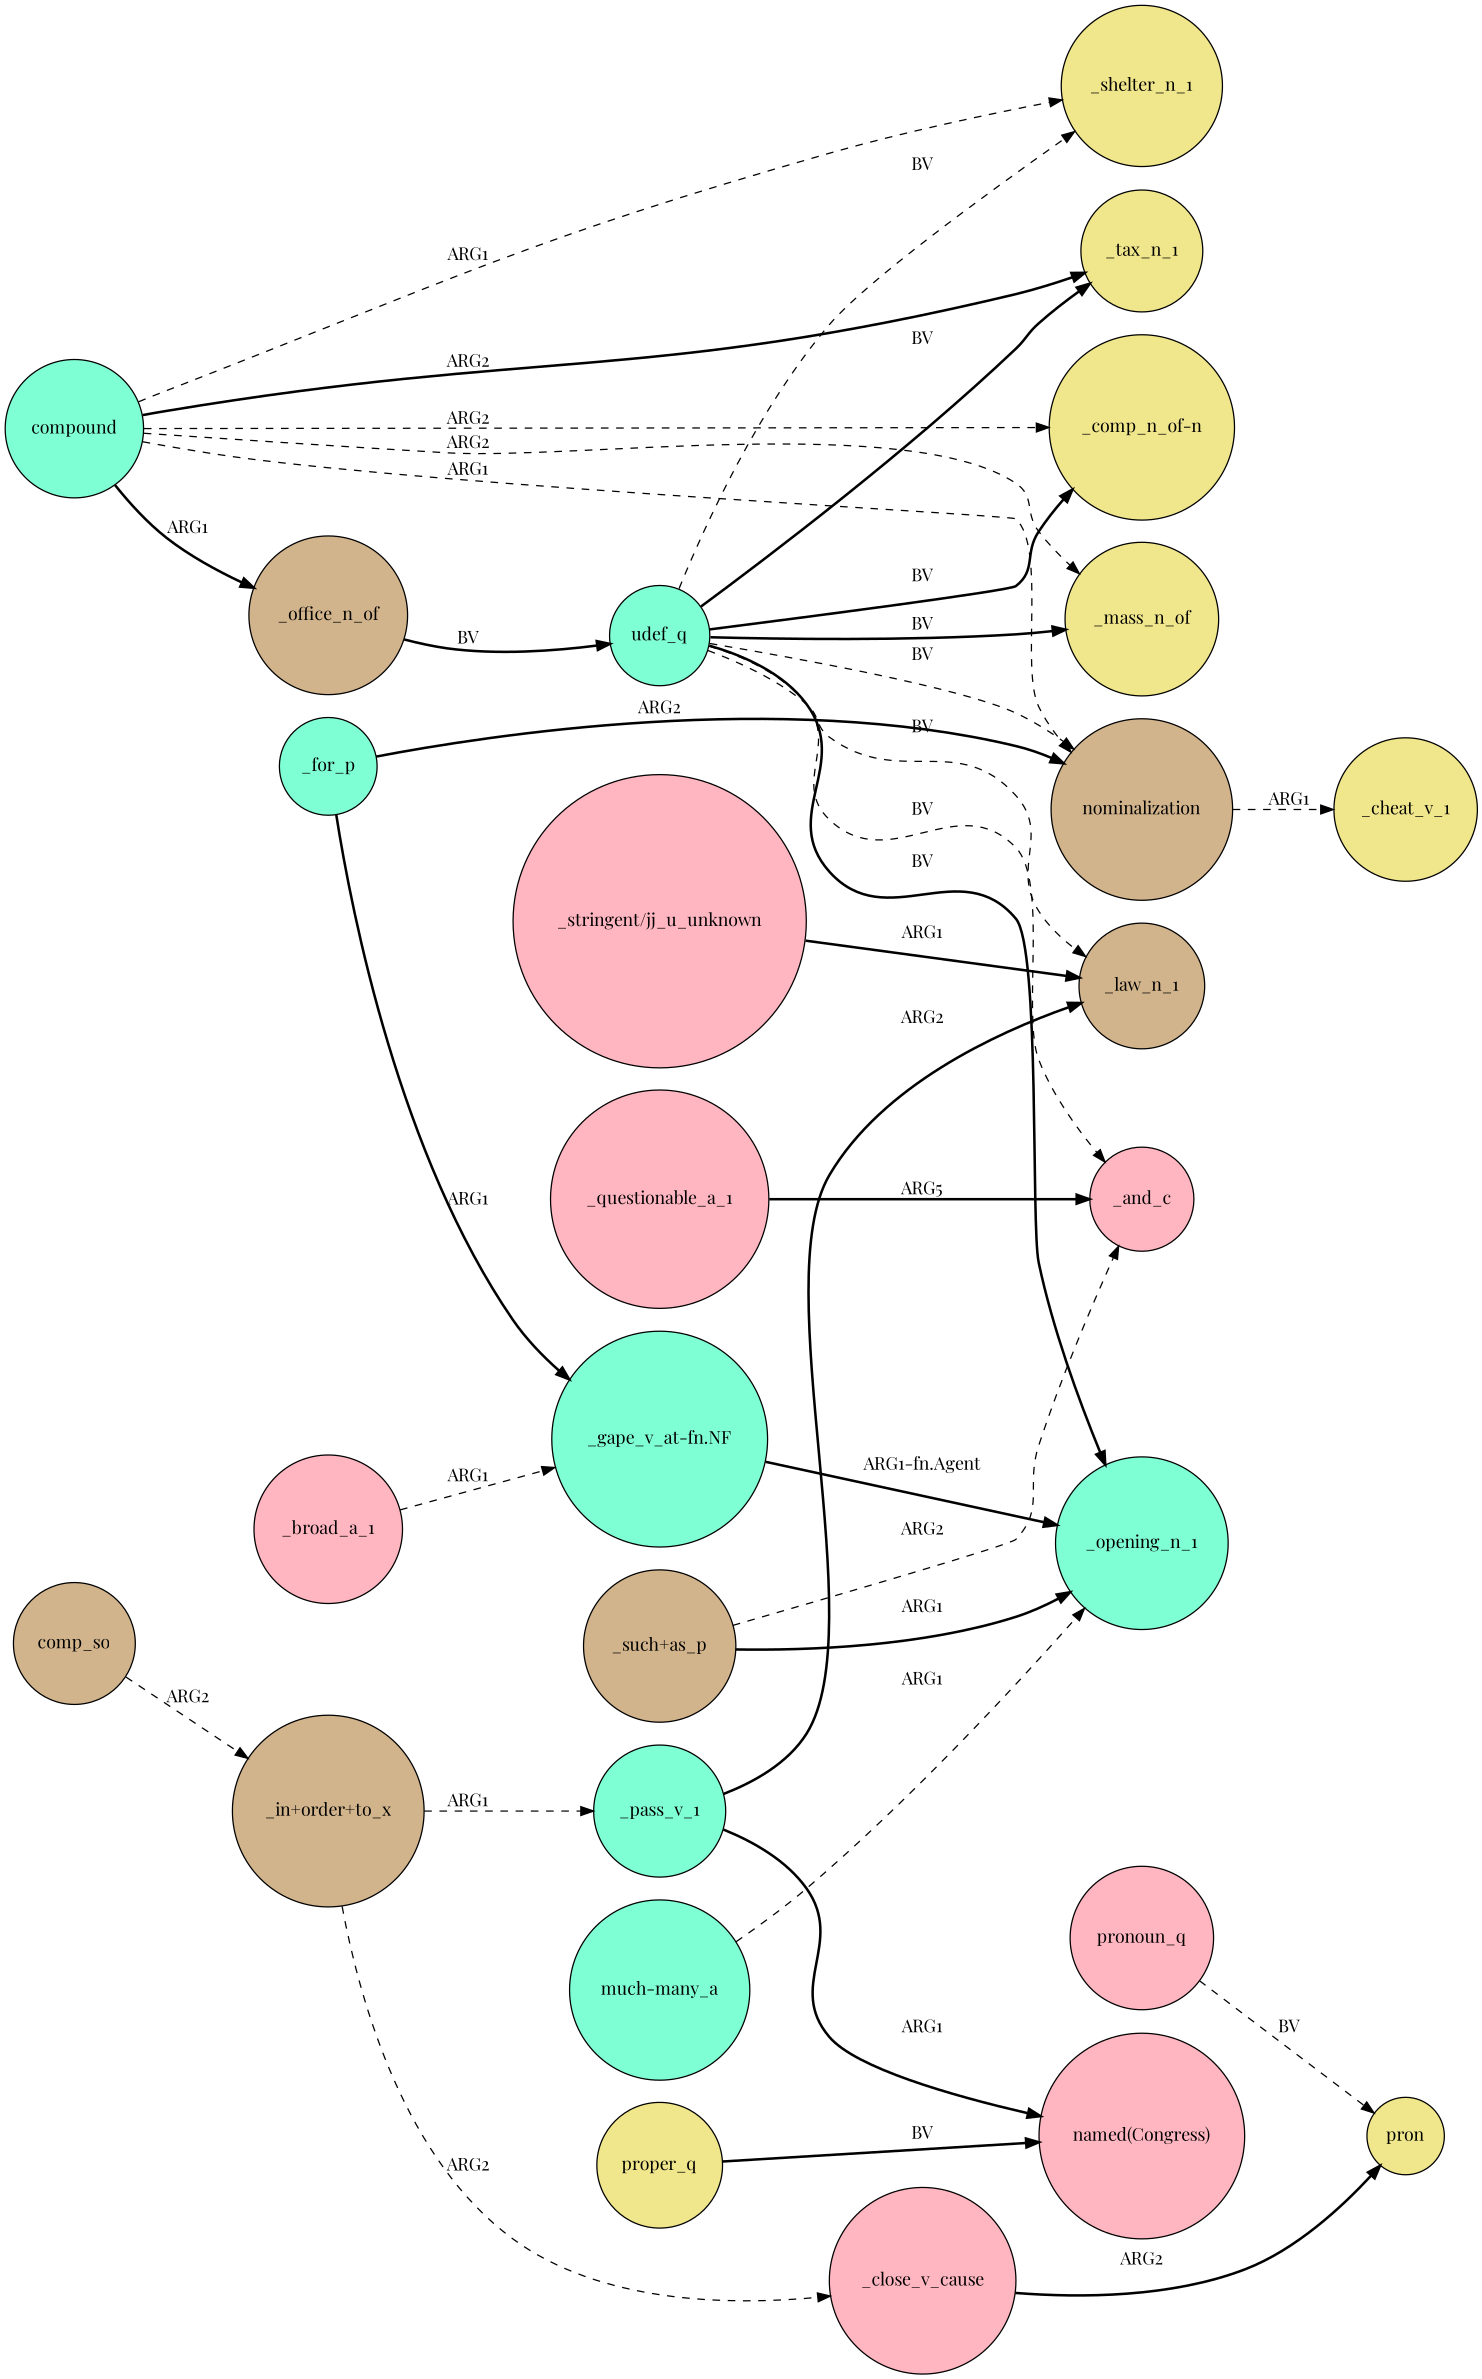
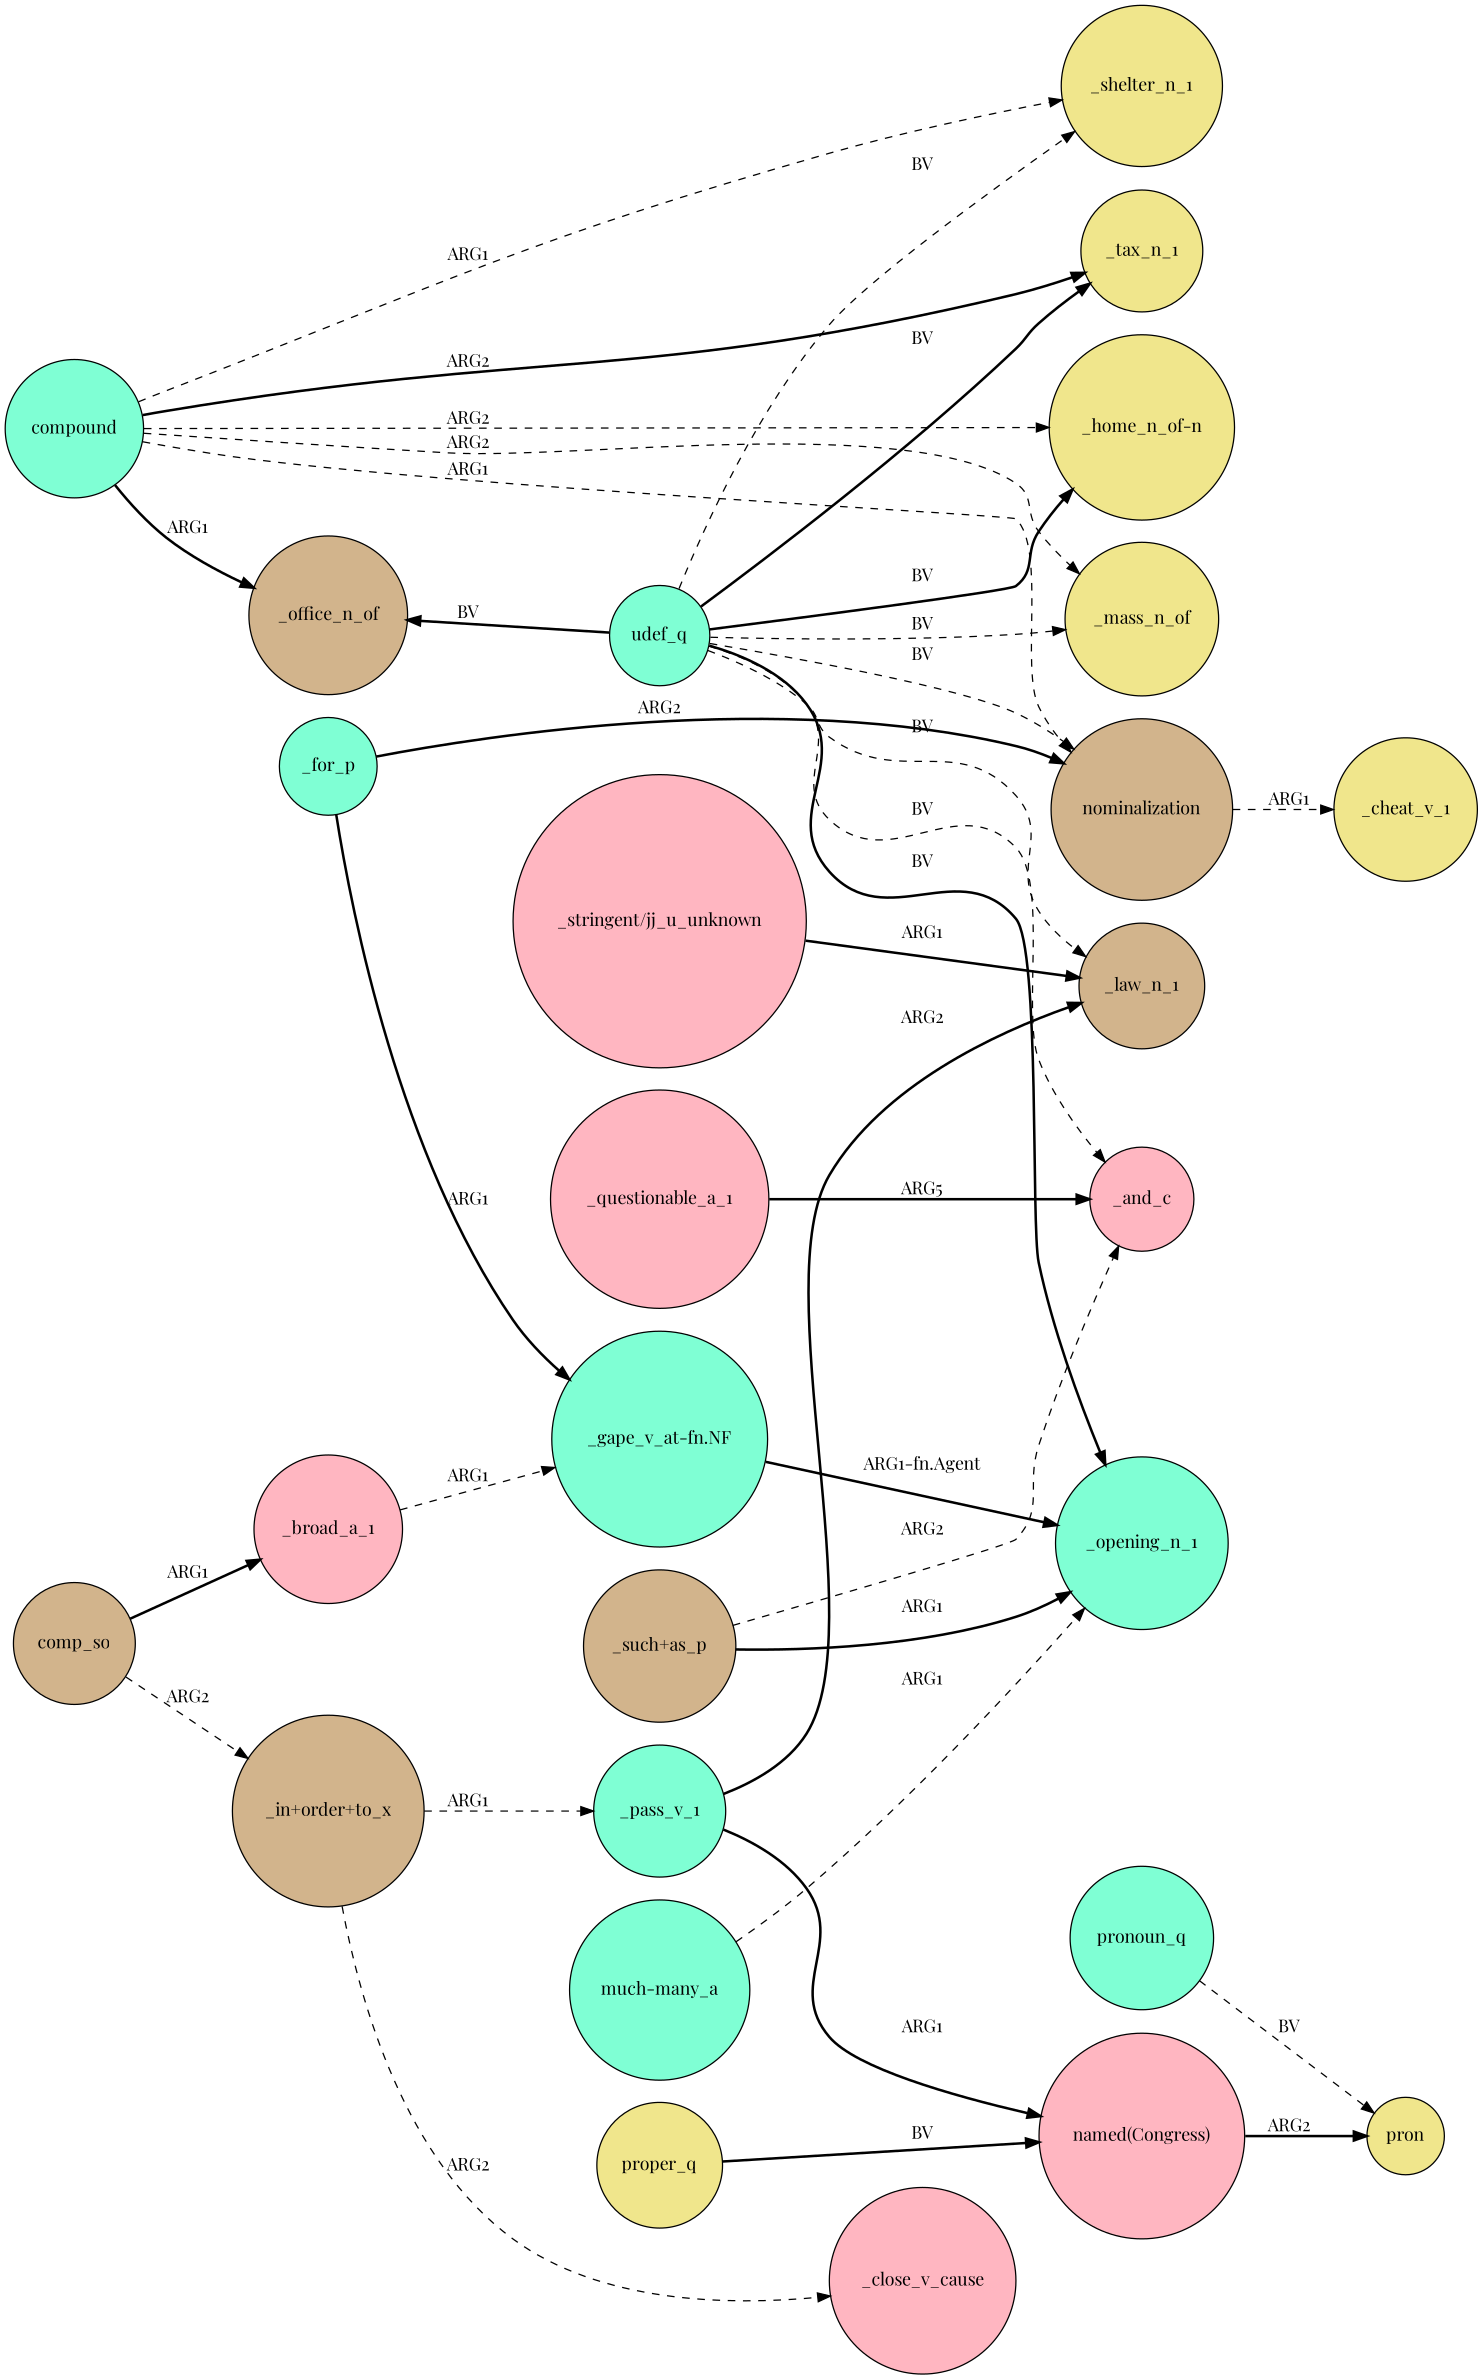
(1142, 427) -> (1142, 427)
(882, 639) -> (882, 639)
(500, 652) -> (515, 627)
none -> (189, 1592)
(1142, 1938) -> (1142, 1938)
(1210, 2280) -> (1299, 2136)
